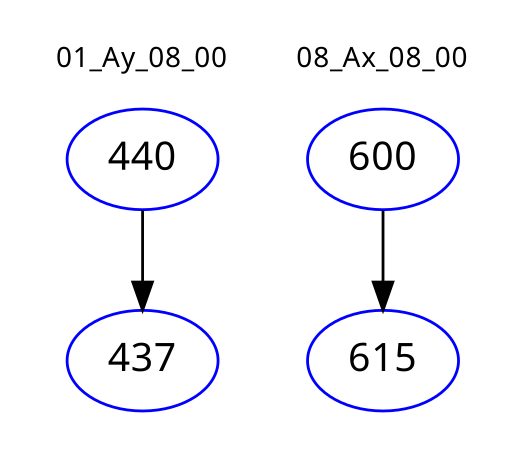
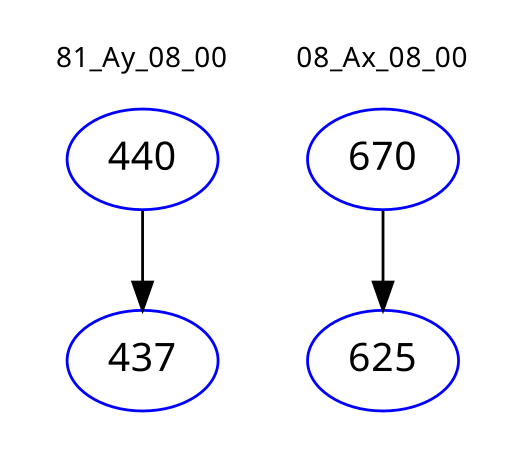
(143, 60) -> (143, 60)
(383, 159) -> (383, 159)
(383, 361) -> (383, 361)
